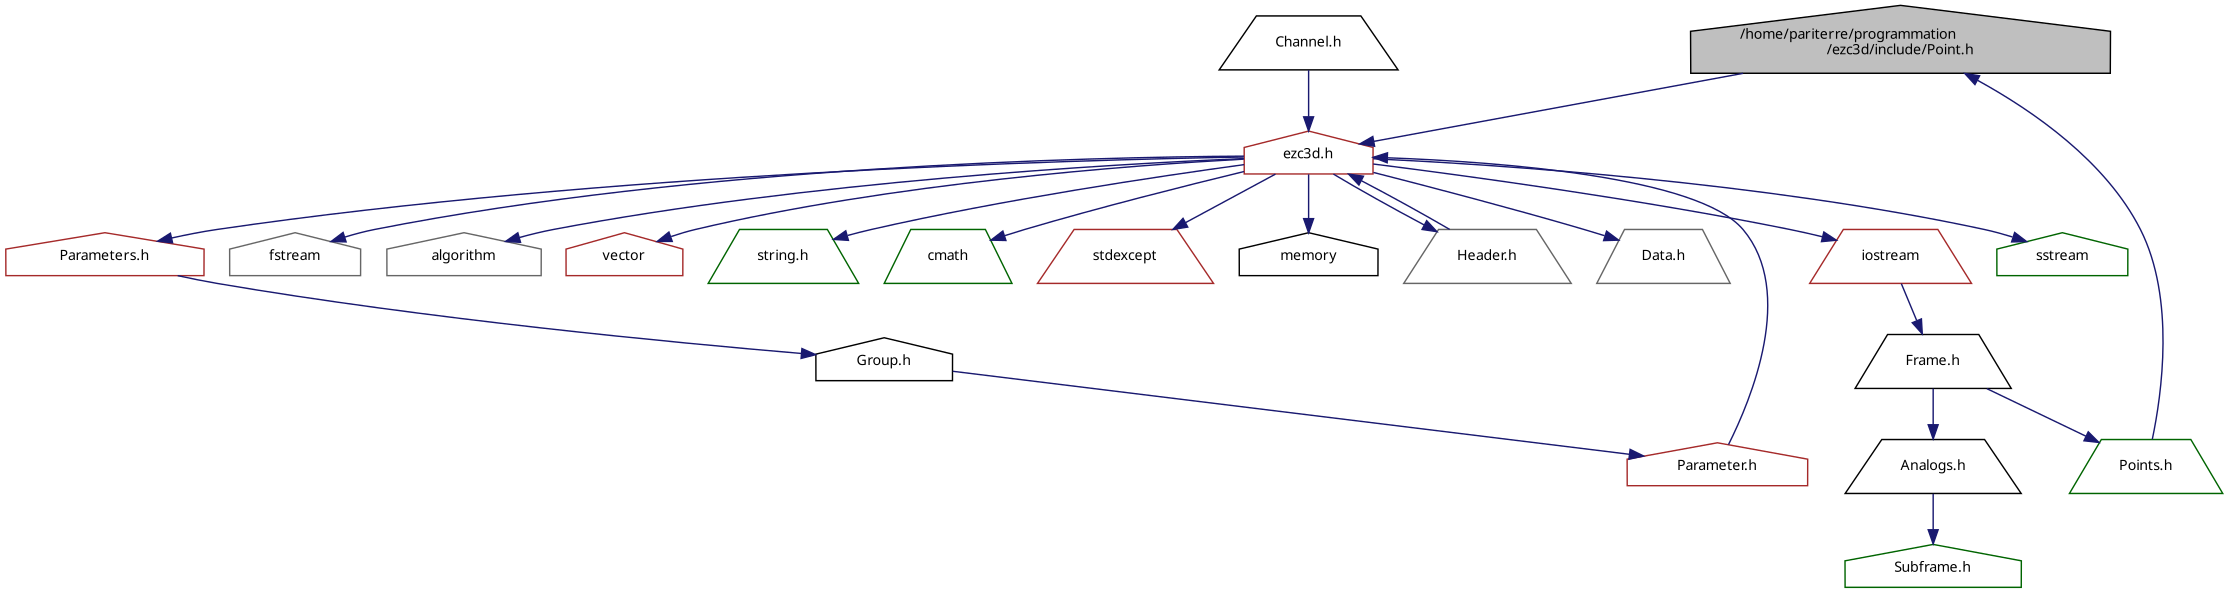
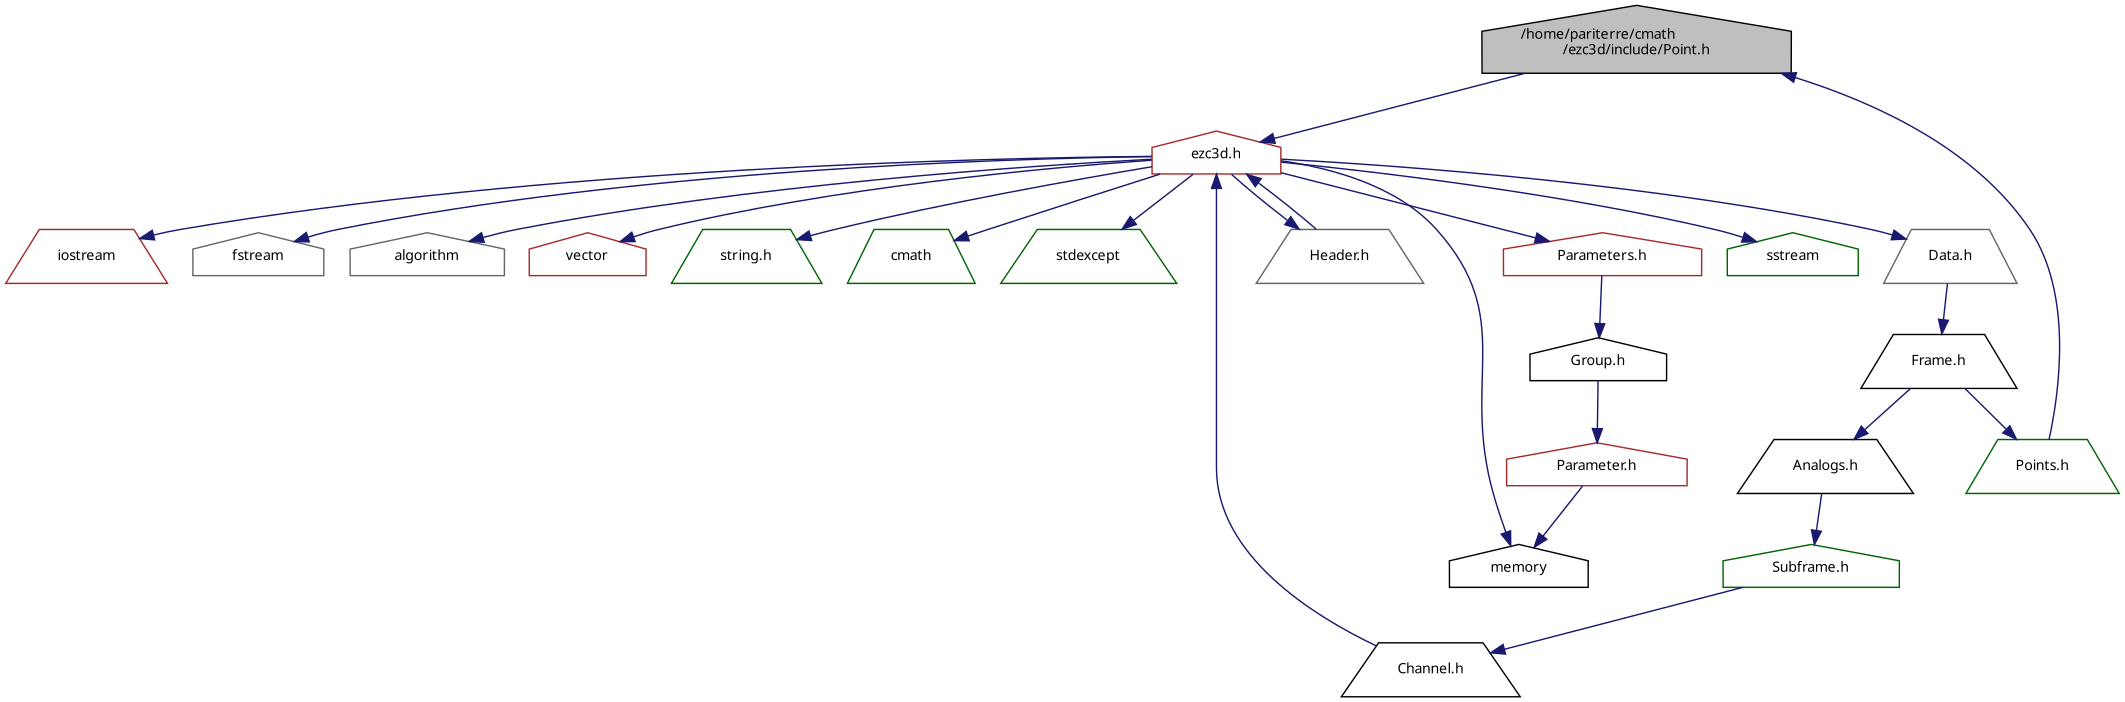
(1900, 43) -> (1637, 43)
(1682, 196) -> (1563, 511)
(1126, 256) -> (1089, 256)
(1909, 302) -> (1945, 302)
none -> (1624, 618)
